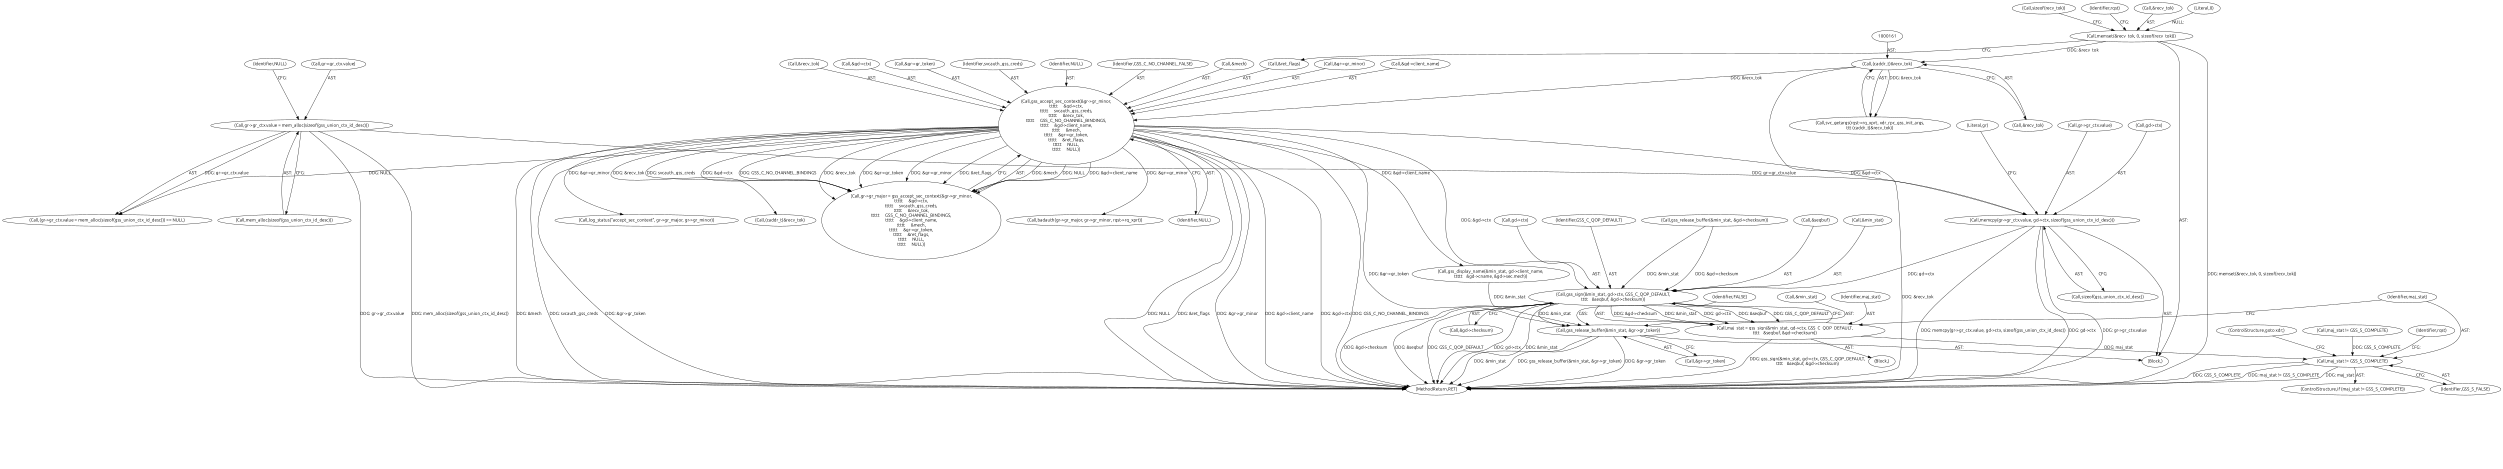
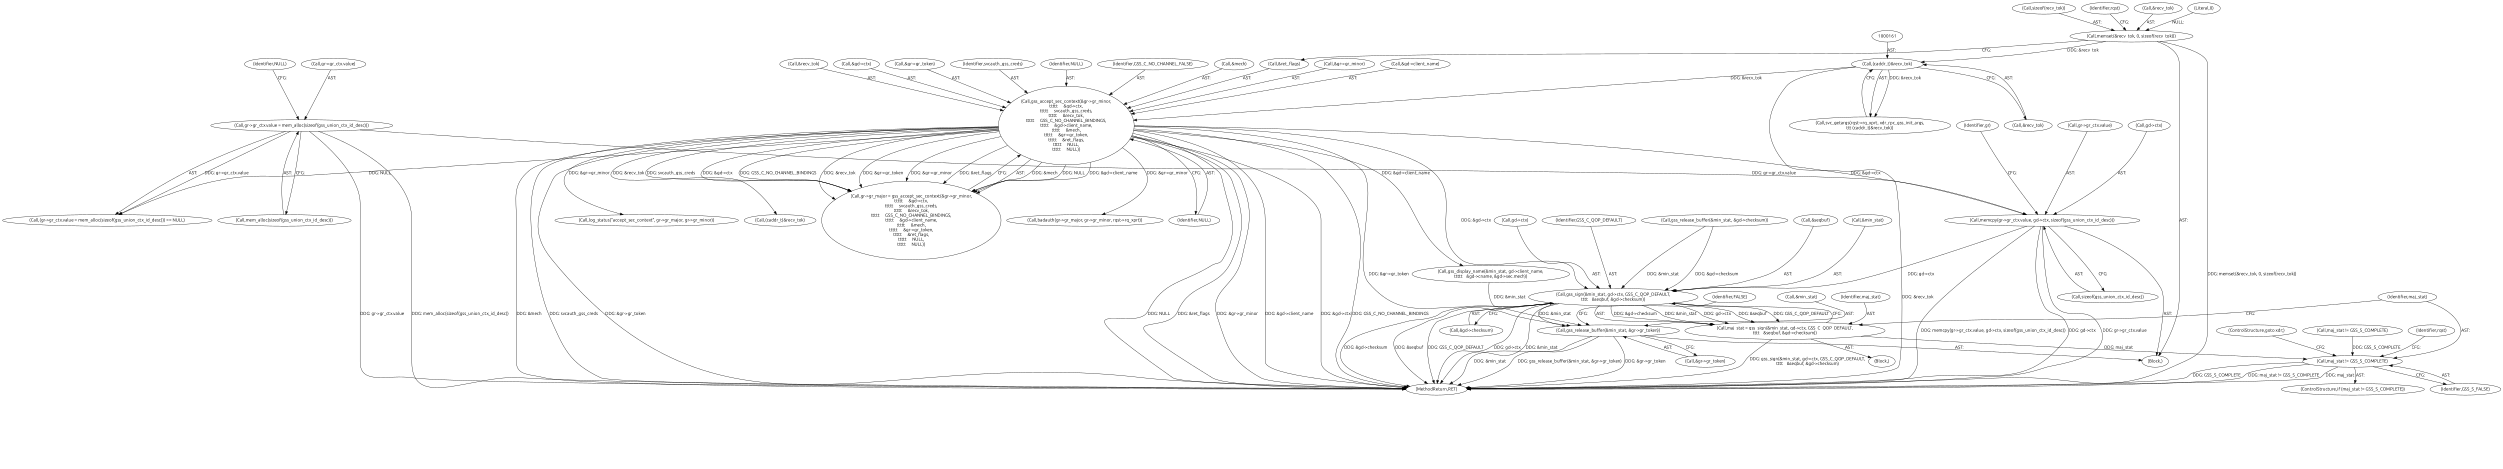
(2098, 22) -> (2098, 22)
(1977, 126) -> (1977, 126)
(1584, 314) -> (1584, 314)
